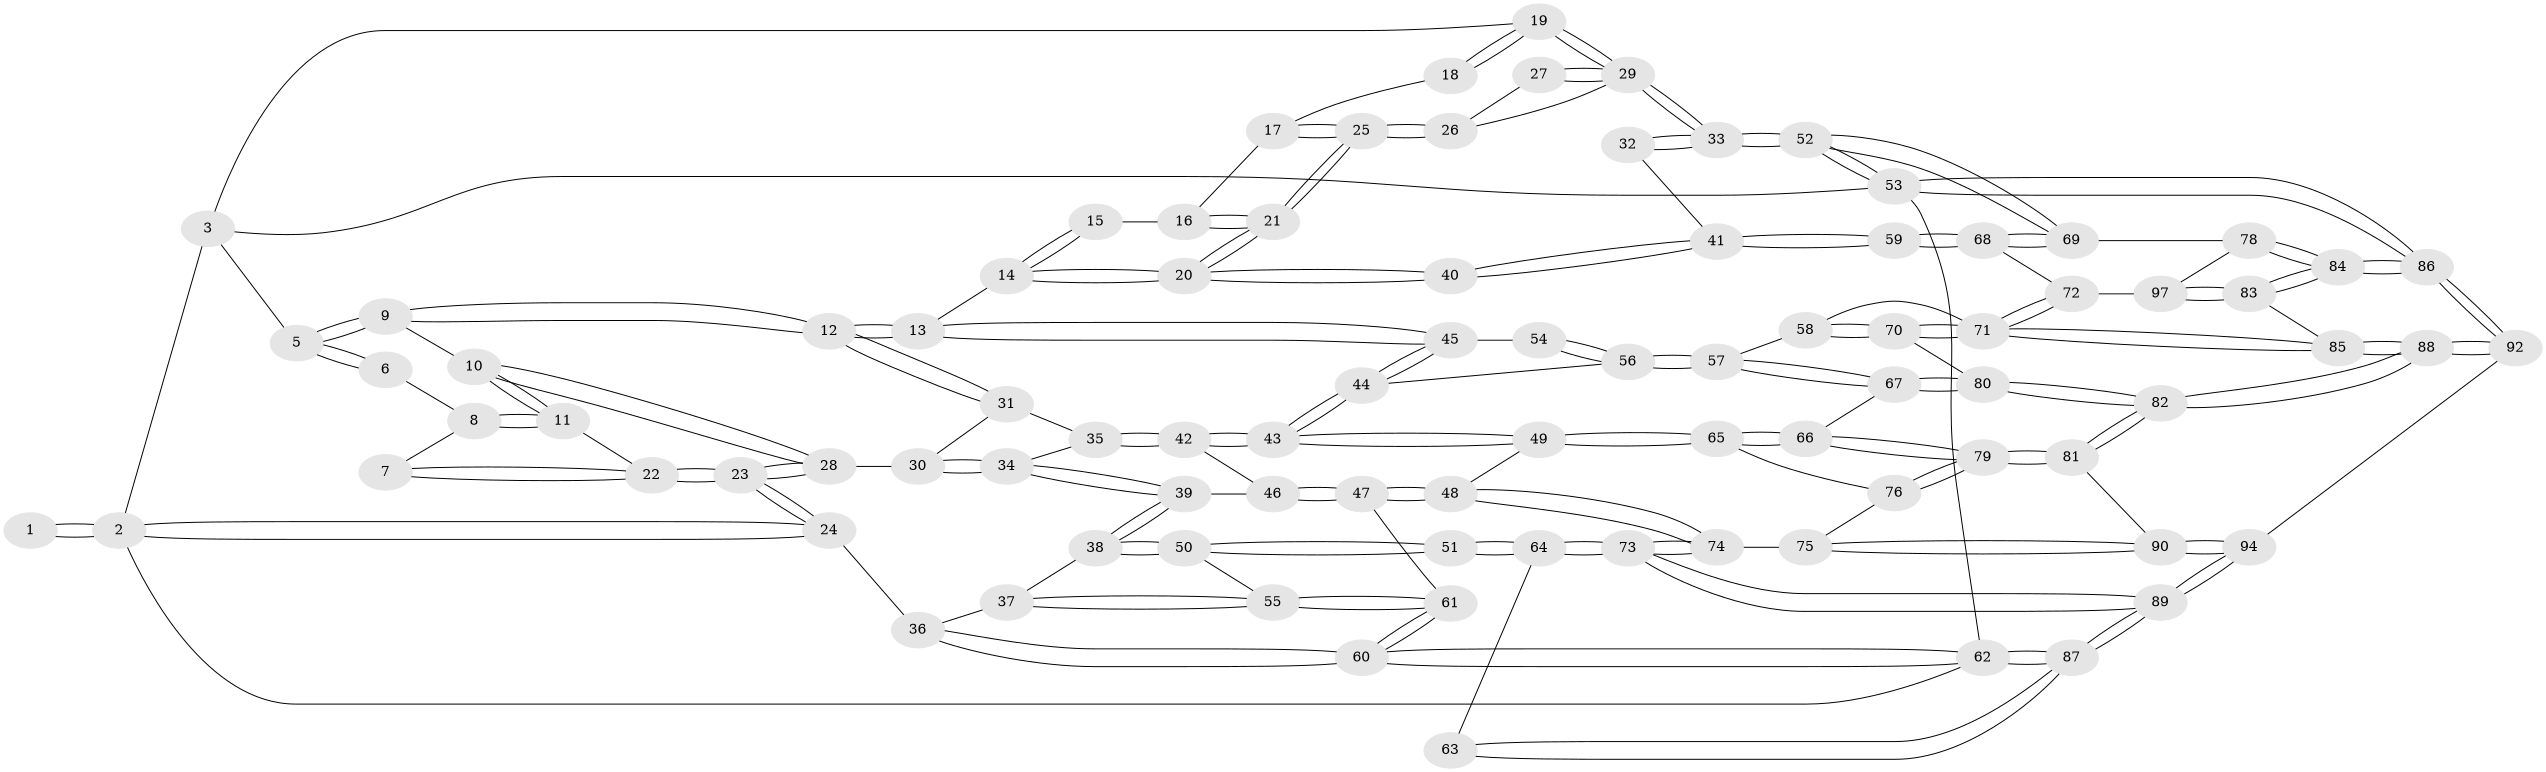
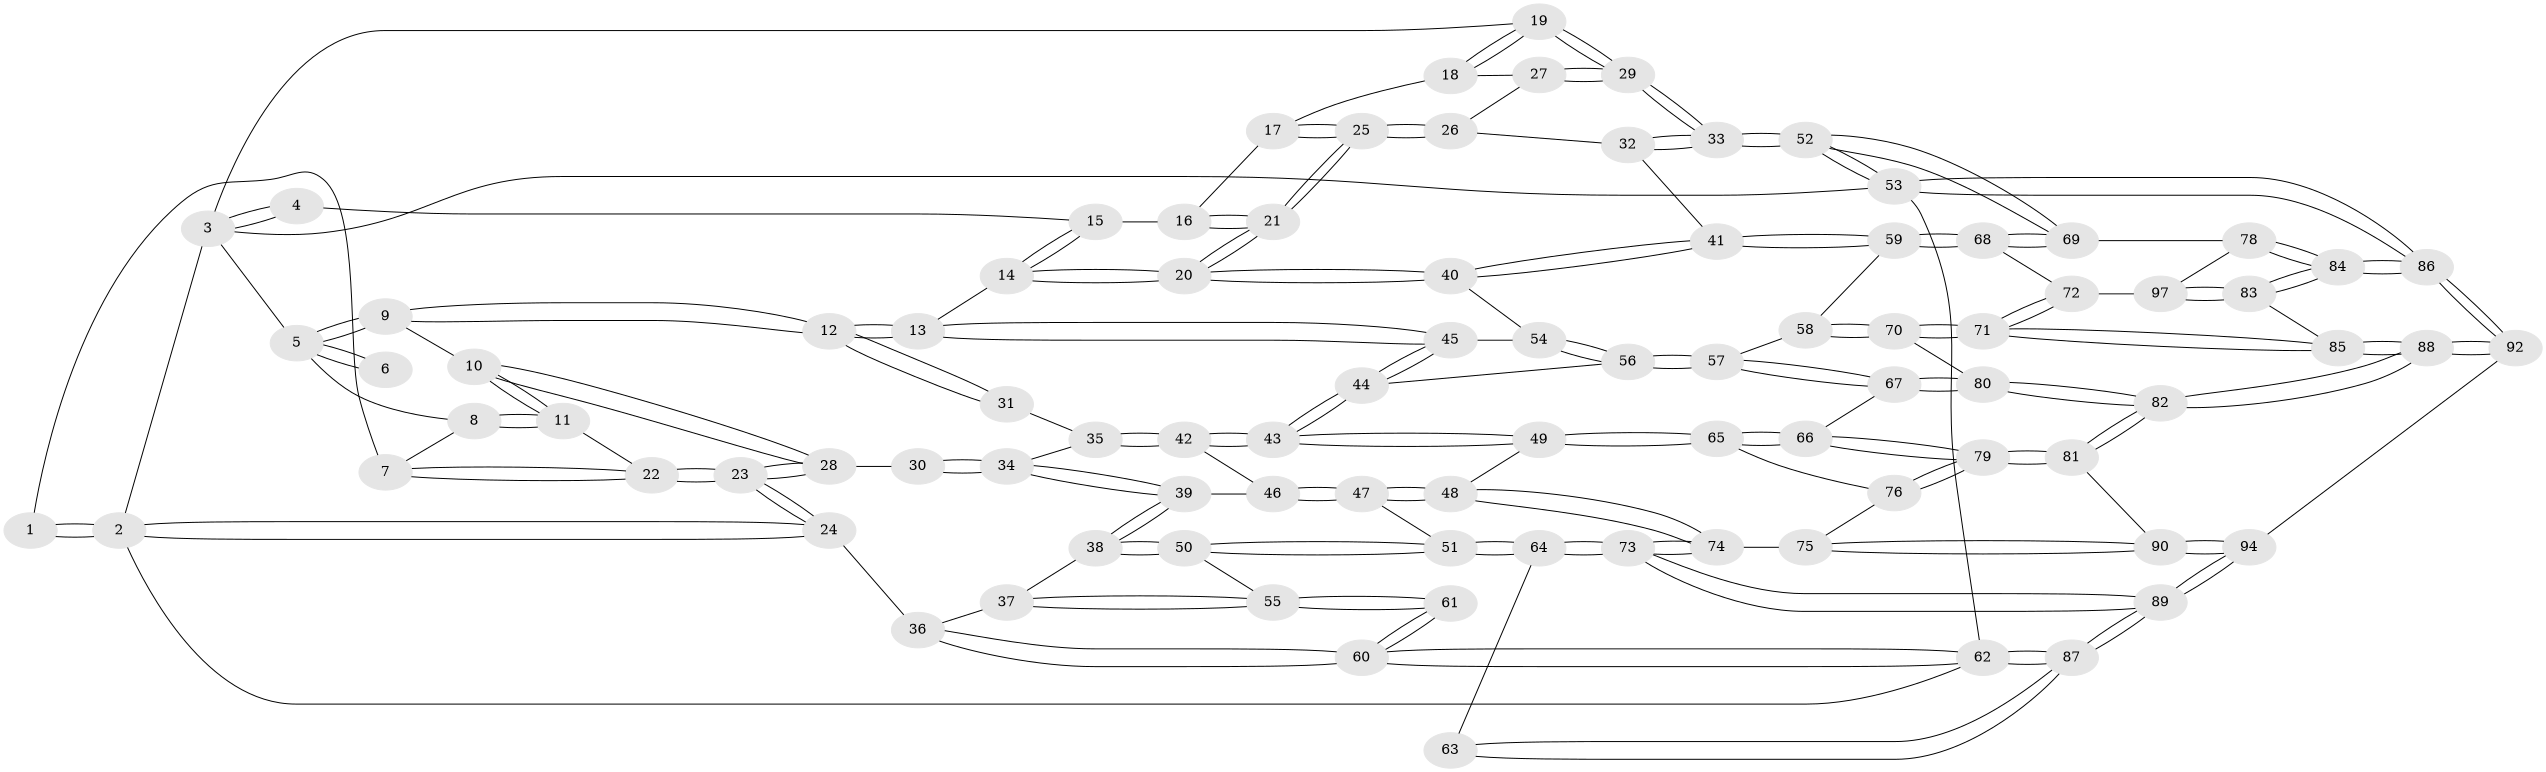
none -> (1495, 75)
(1542, 109) -> (1539, 138)
none -> (219, 184)
none -> (297, 206)
(1895, 301) -> (1850, 285)
none -> (1495, 308)
(430, 395) -> (373, 403)
(962, 435) -> none
(1412, 560) -> (1406, 521)
